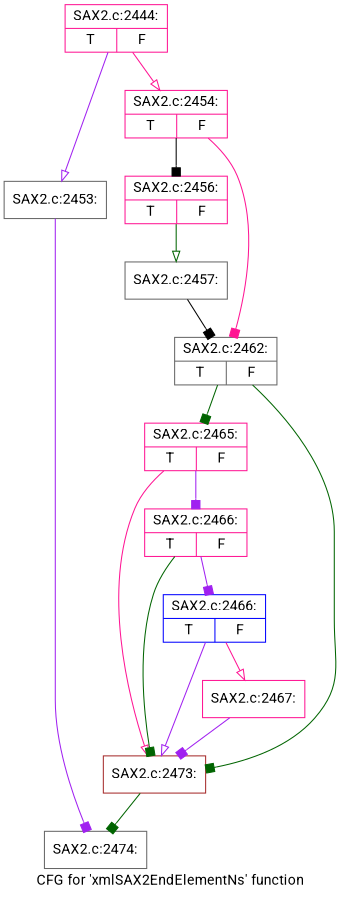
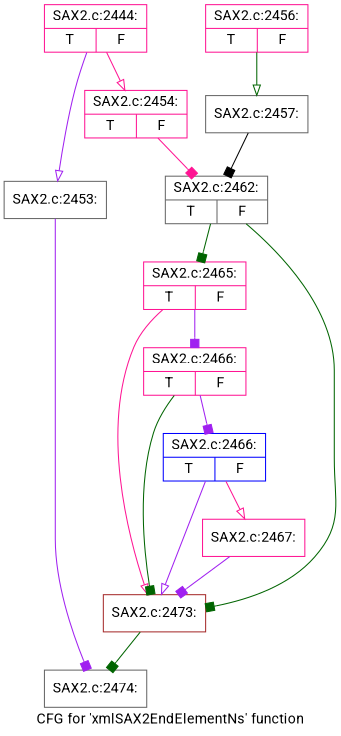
(176, 152) -> none
